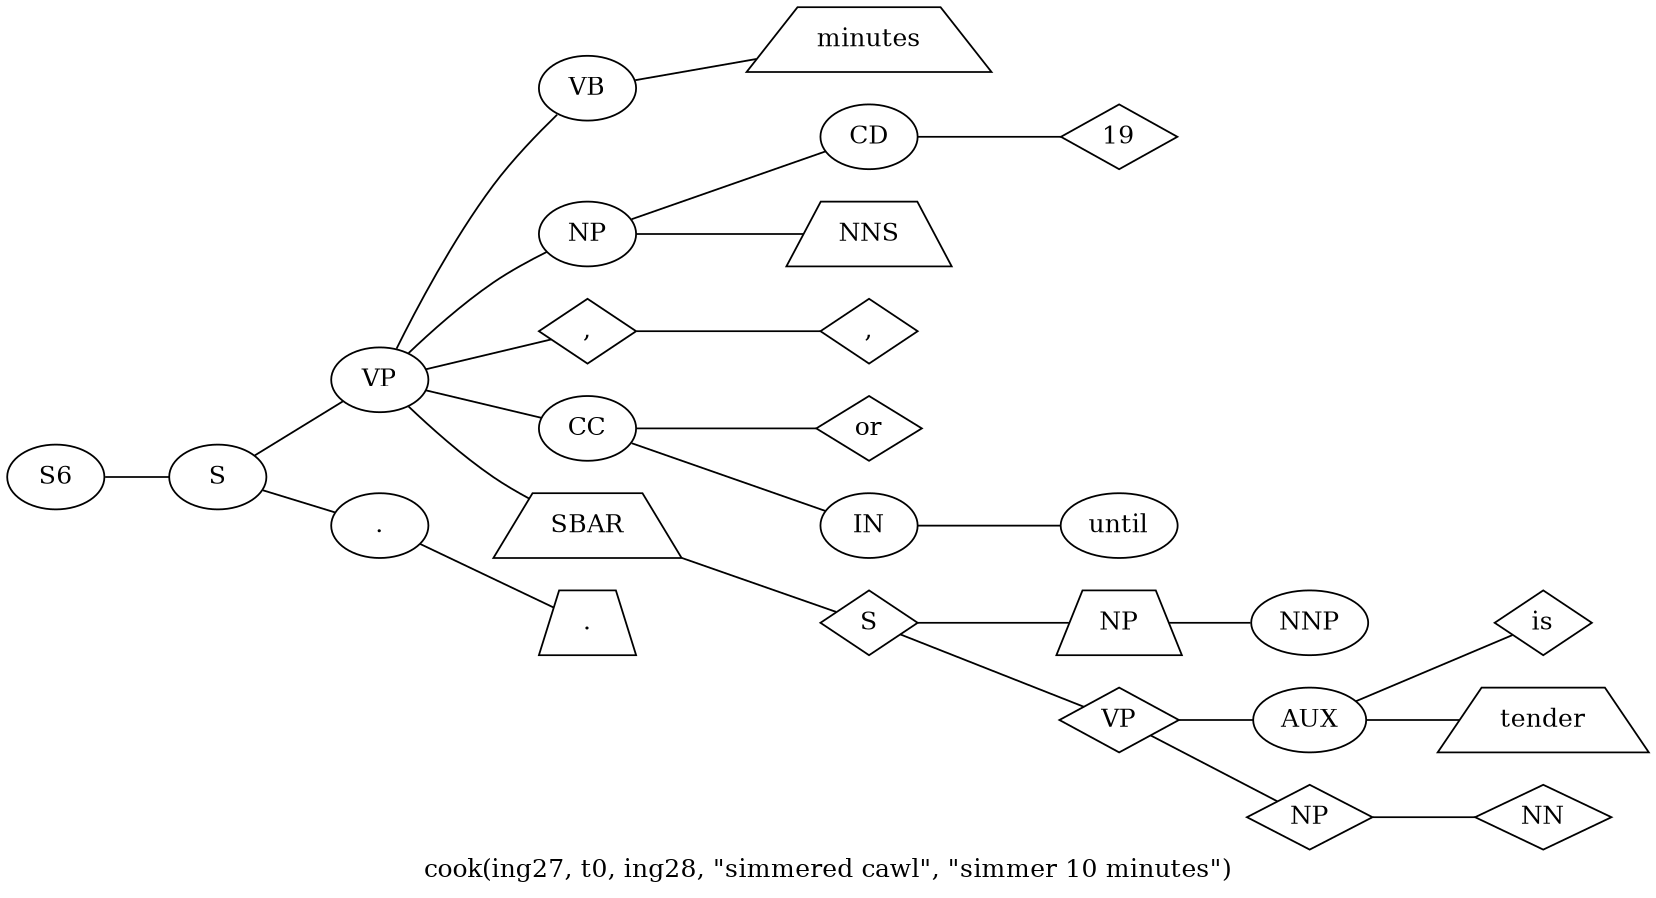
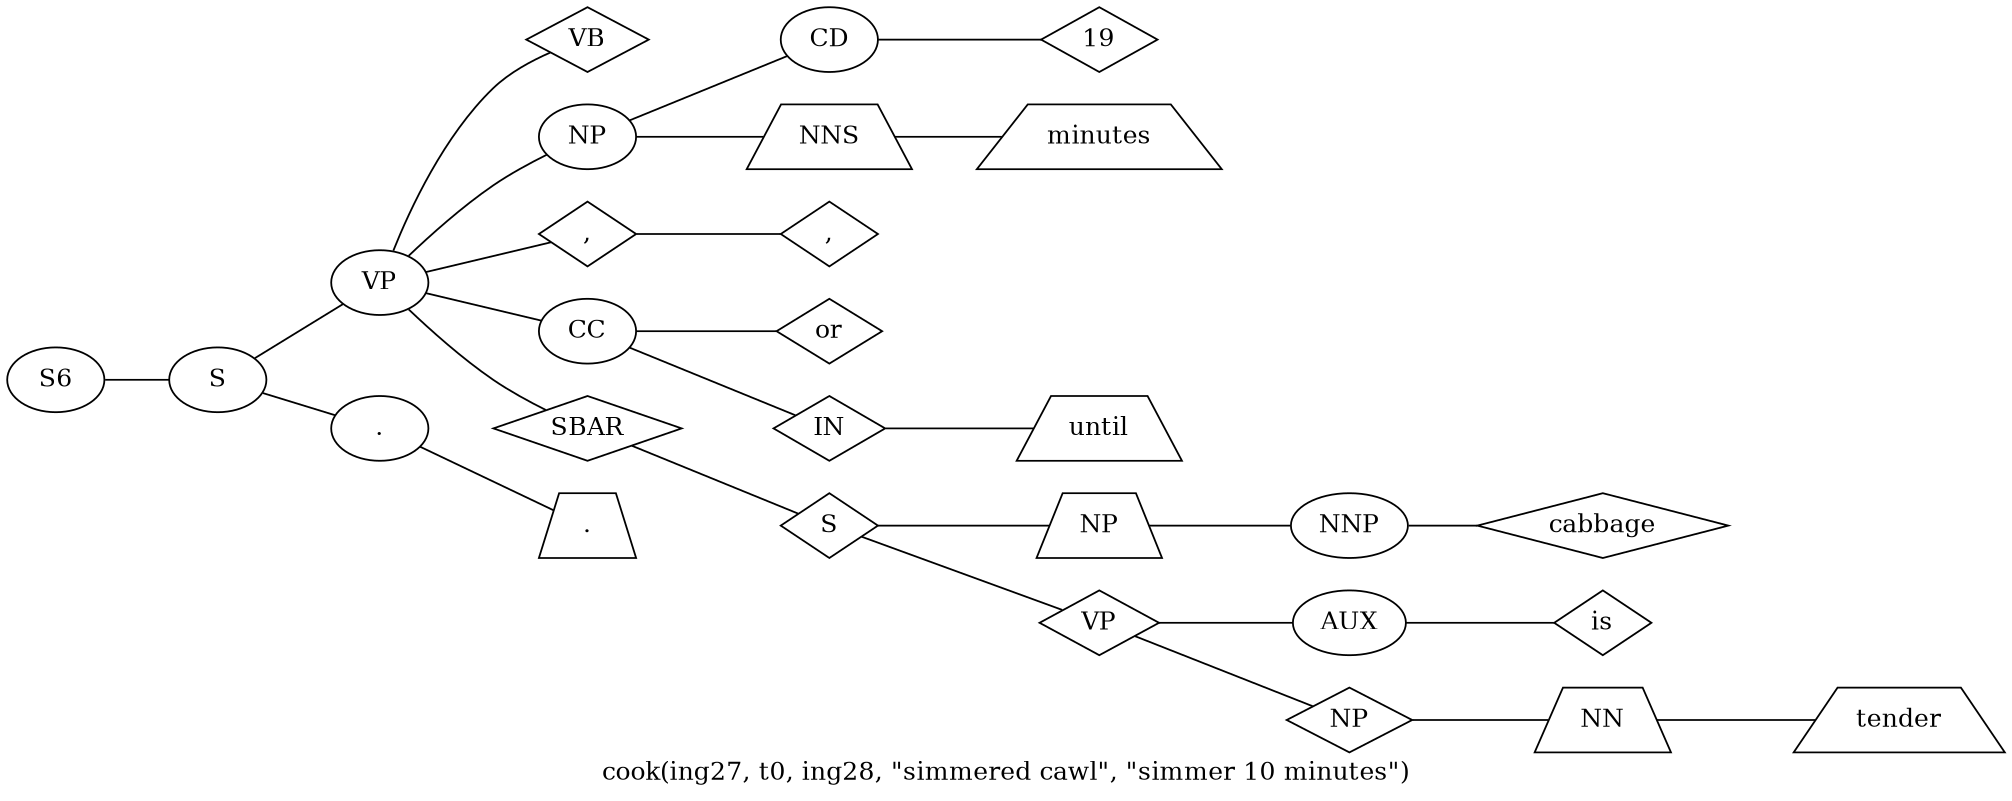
(696, 70) -> (948, 137)
(588, 88) -> (588, 40)
(588, 526) -> (588, 428)
(869, 526) -> (829, 428)
(1119, 526) -> (1099, 428)
none -> (1603, 526)
(1413, 720) -> (1736, 720)
(1543, 817) -> (1603, 720)
